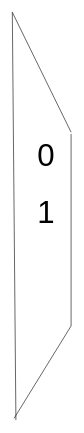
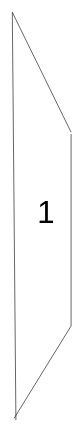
(46, 155) -> none
